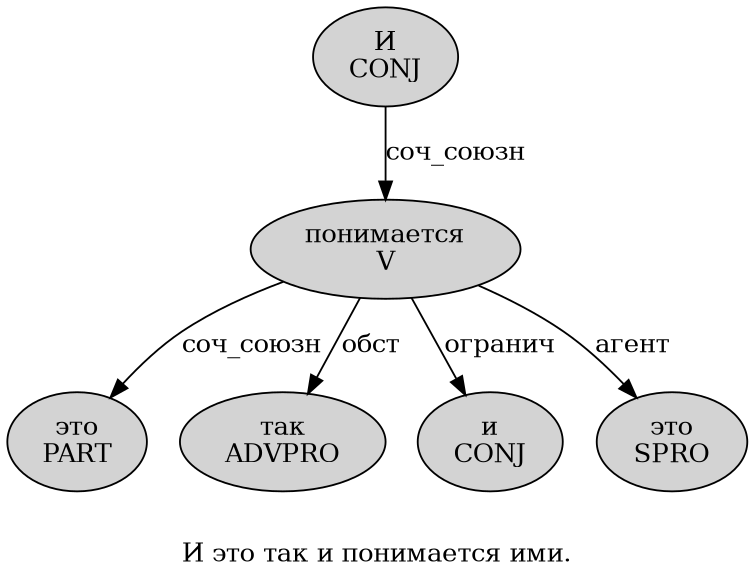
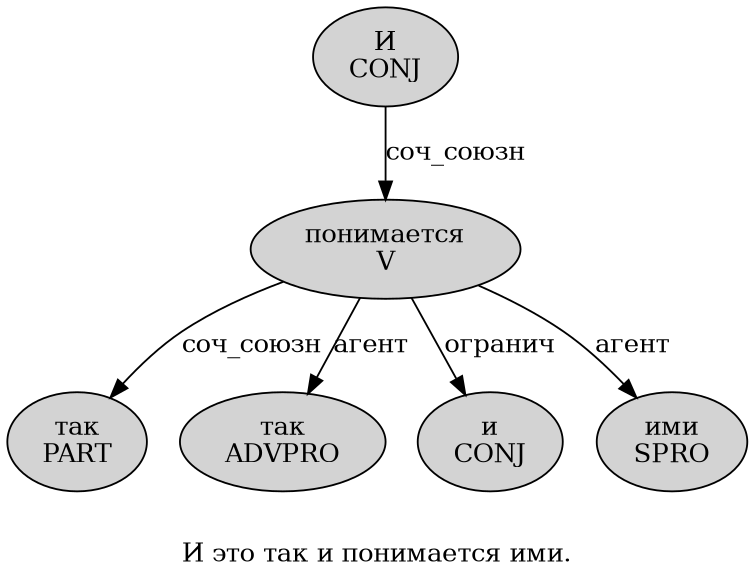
(371, 345) -> (371, 345)
(77, 442) -> (77, 442)
(672, 442) -> (672, 442)
